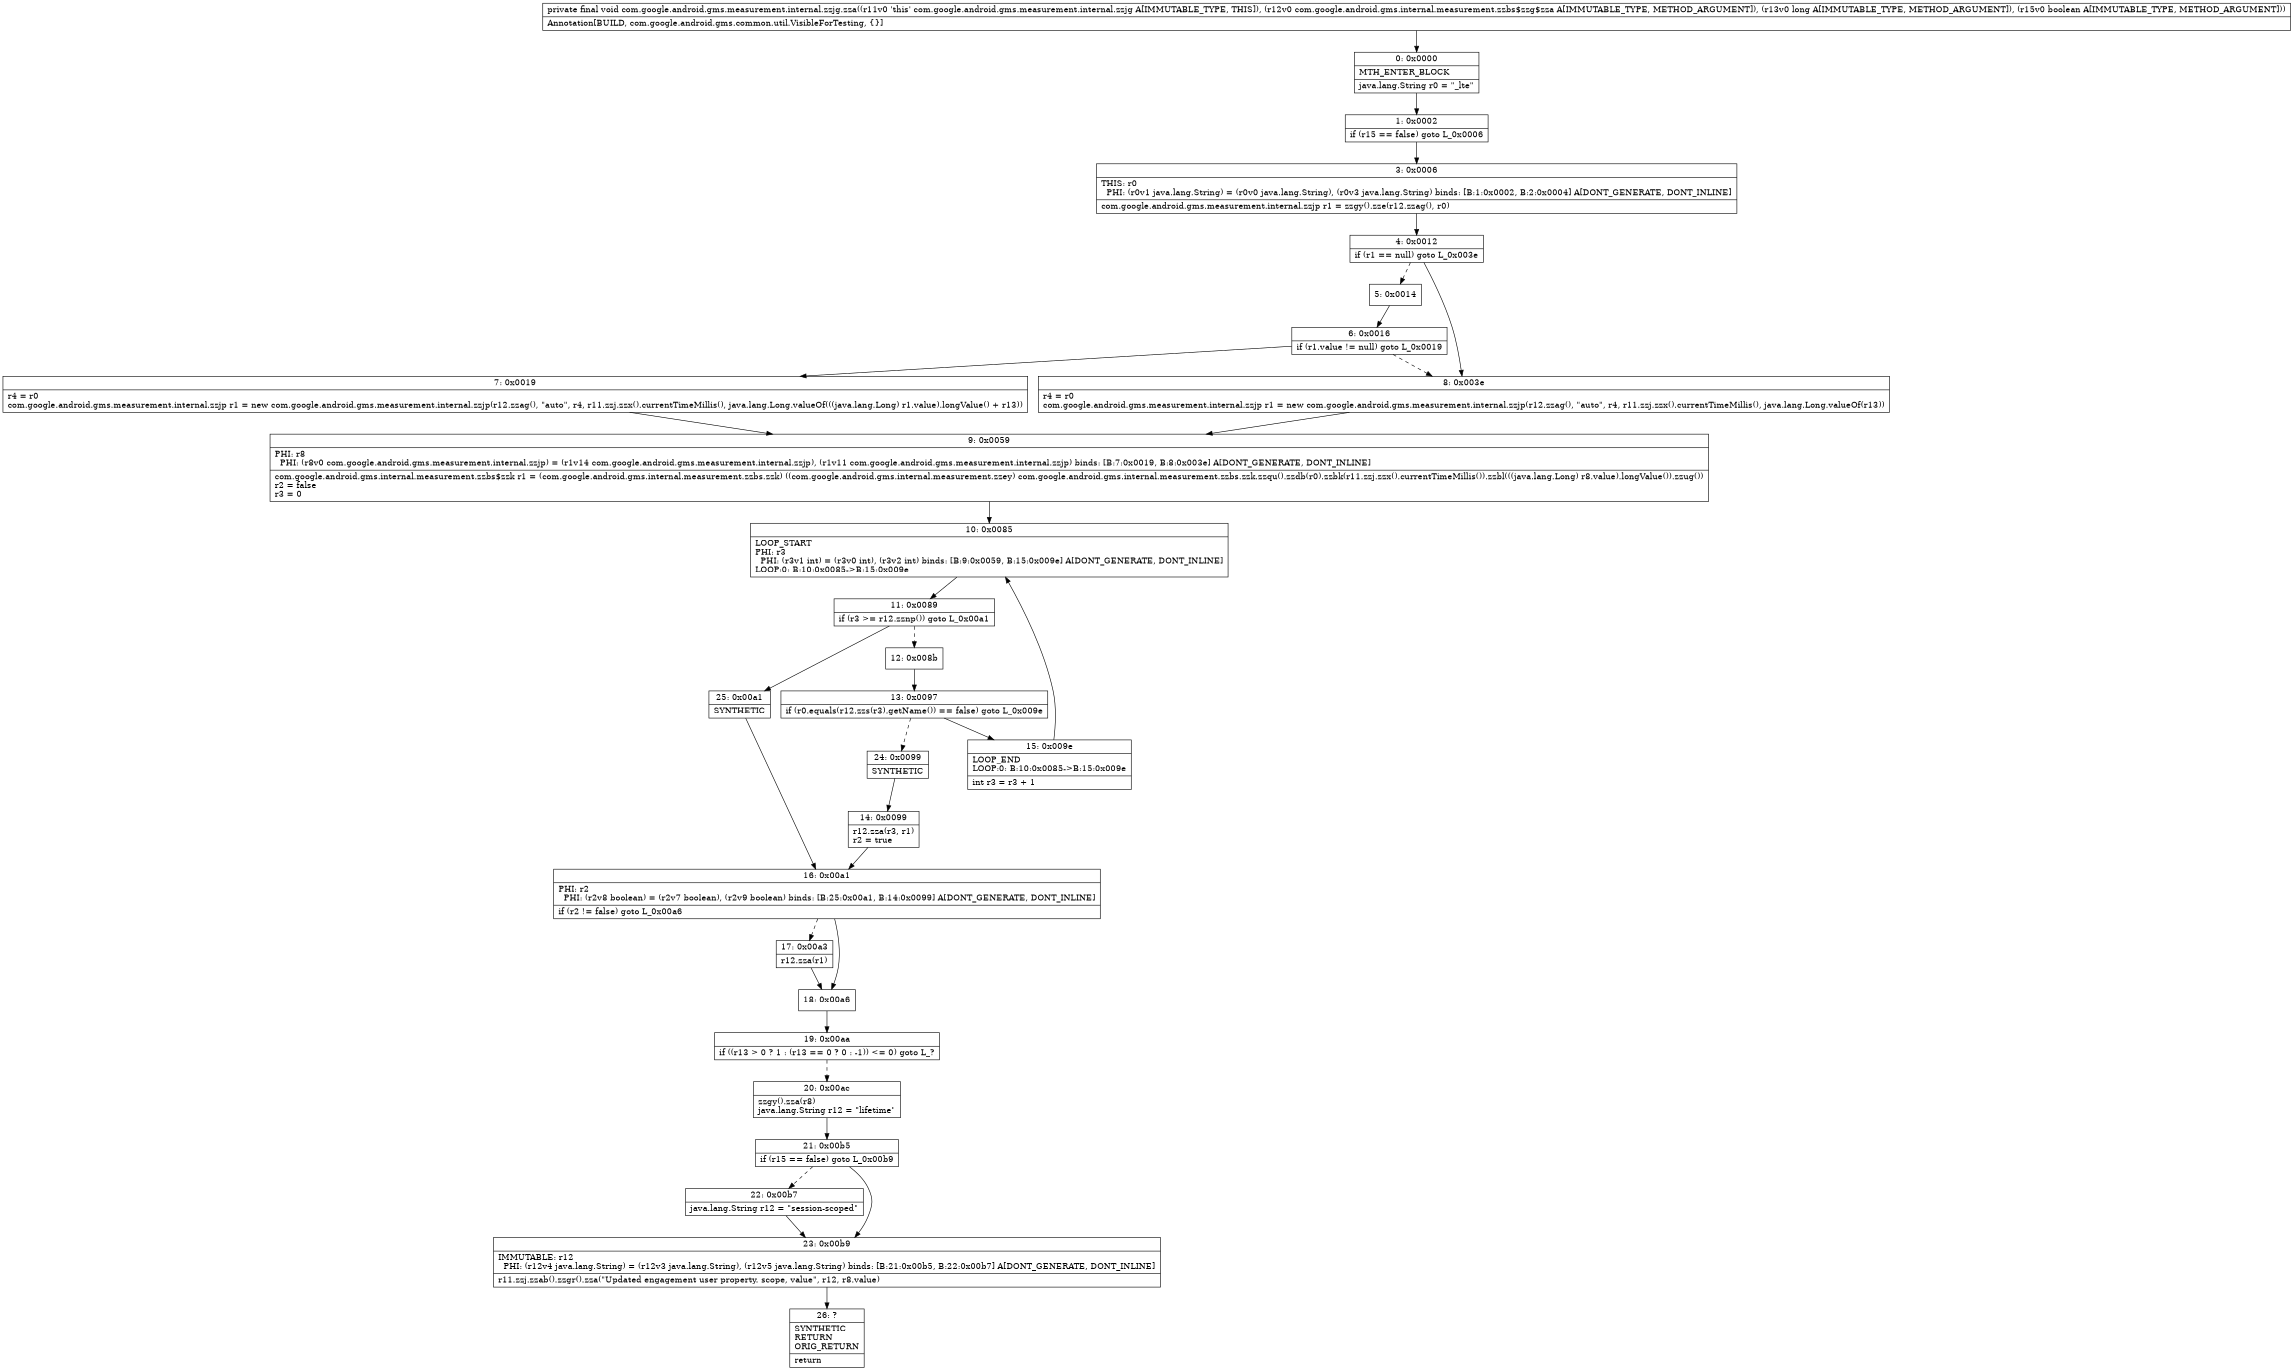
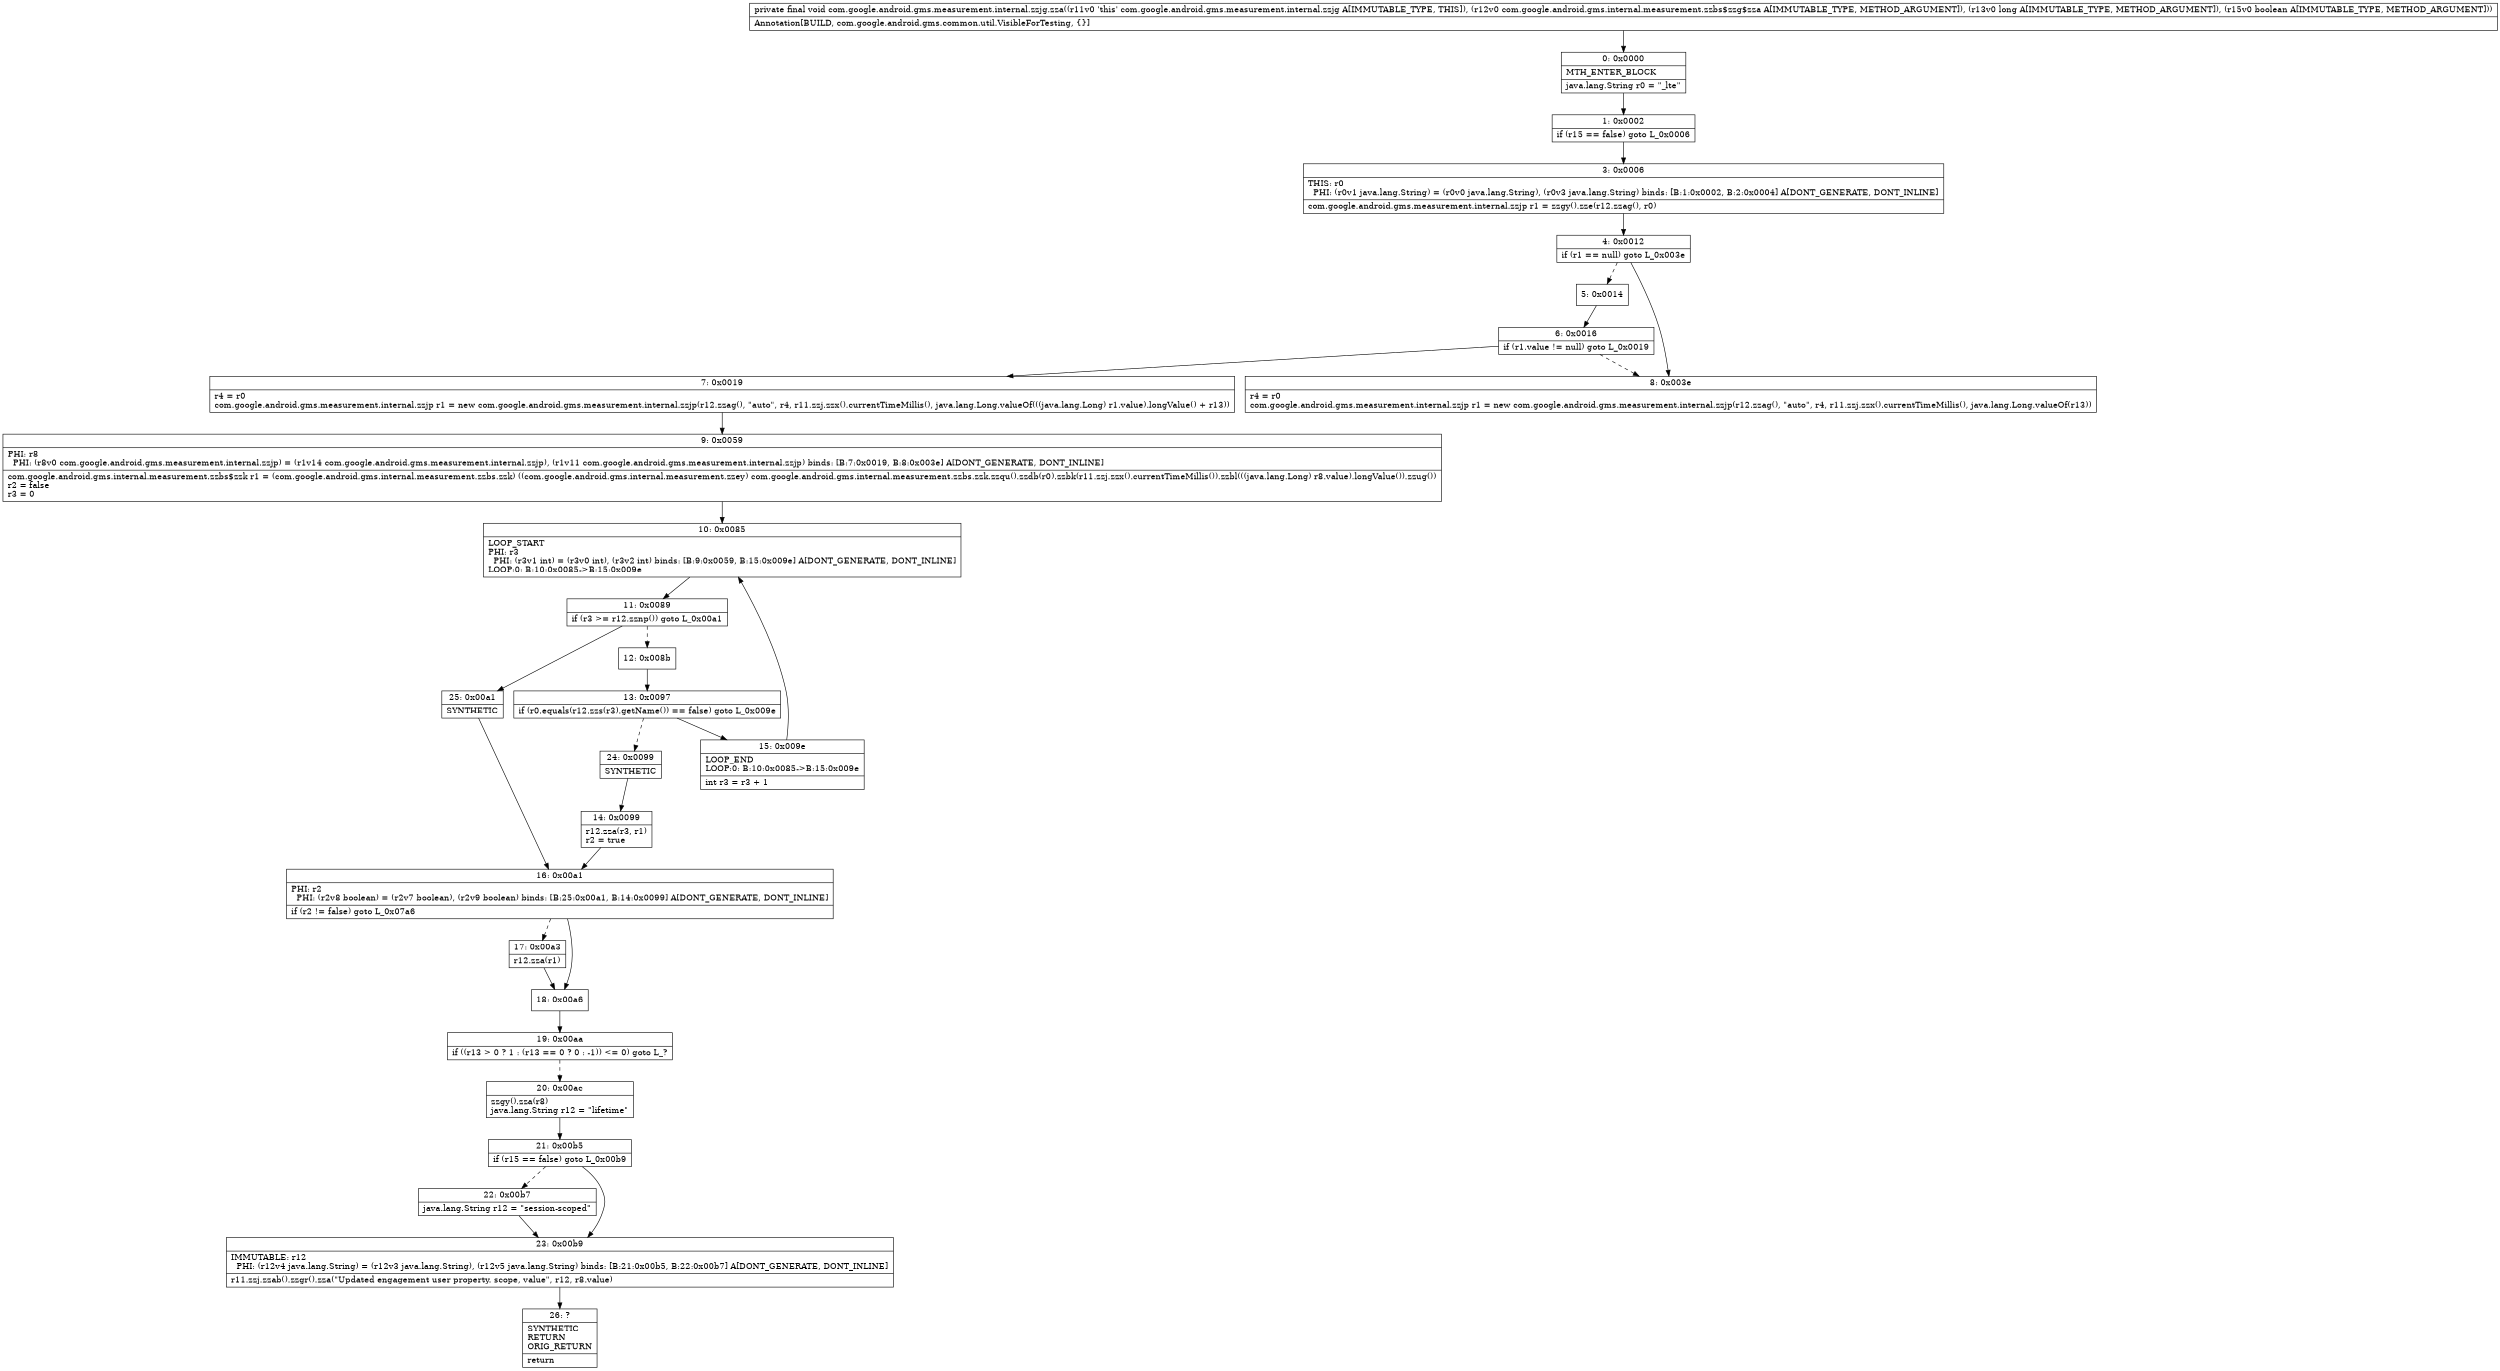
(1281, 423) -> none
(621, 912) -> (354, 912)
